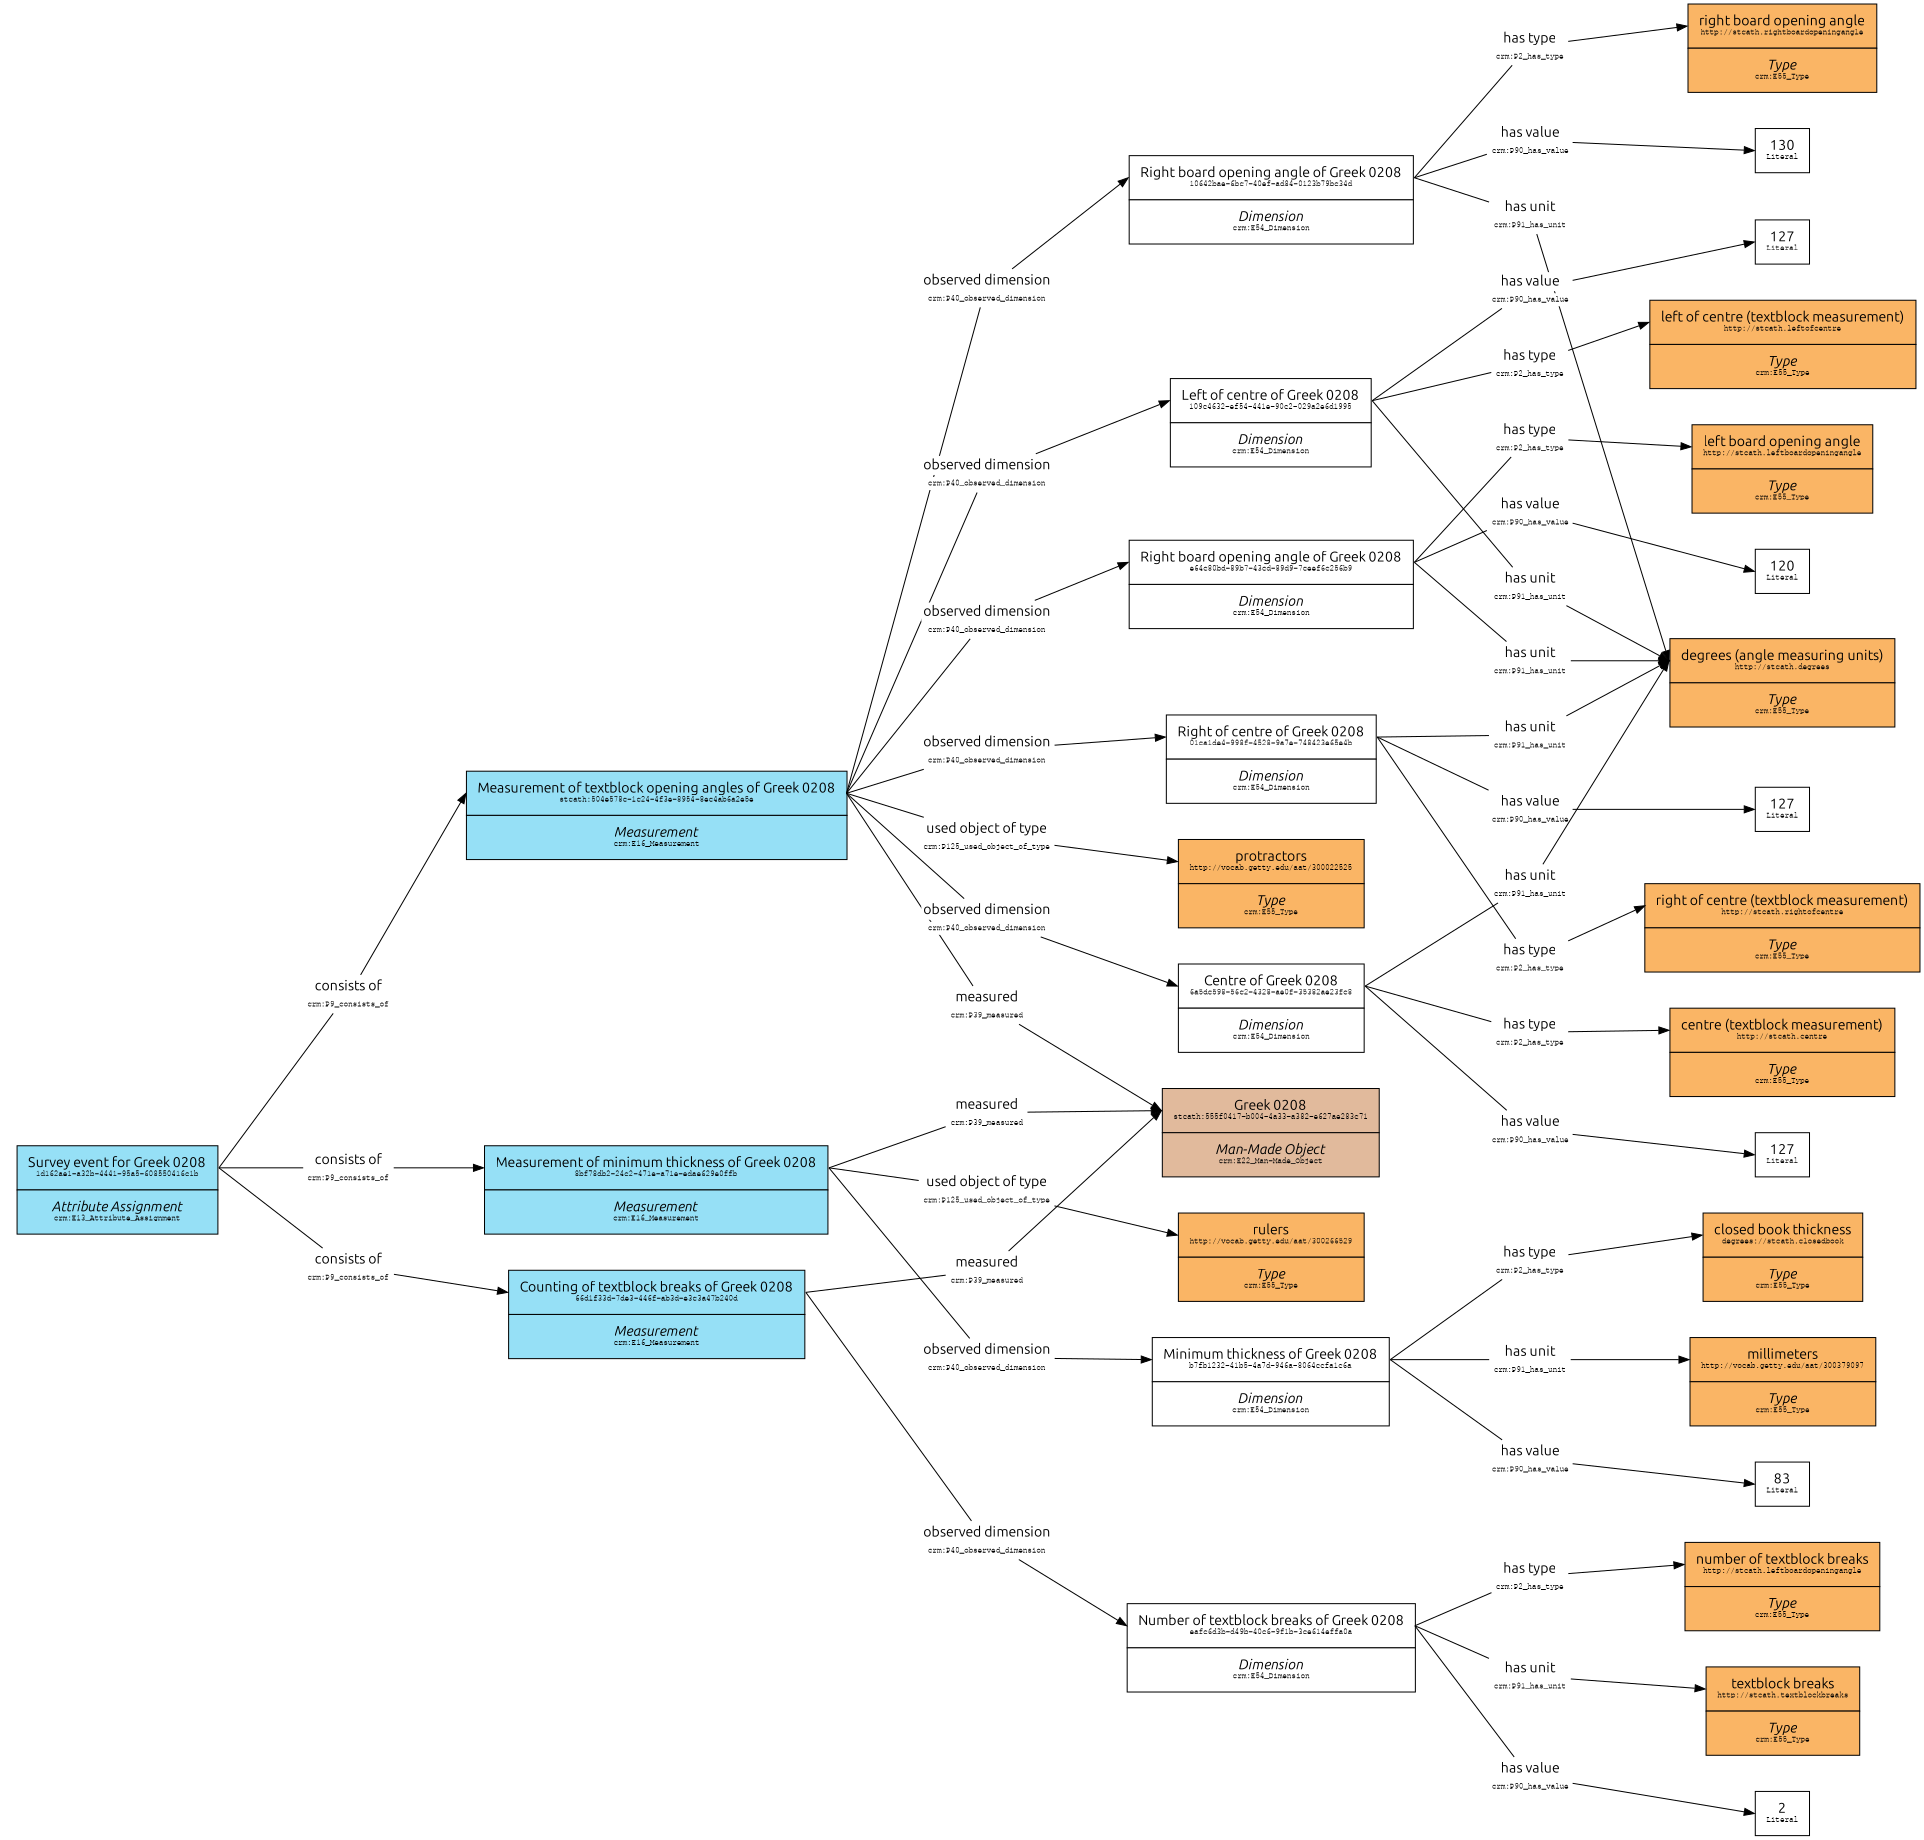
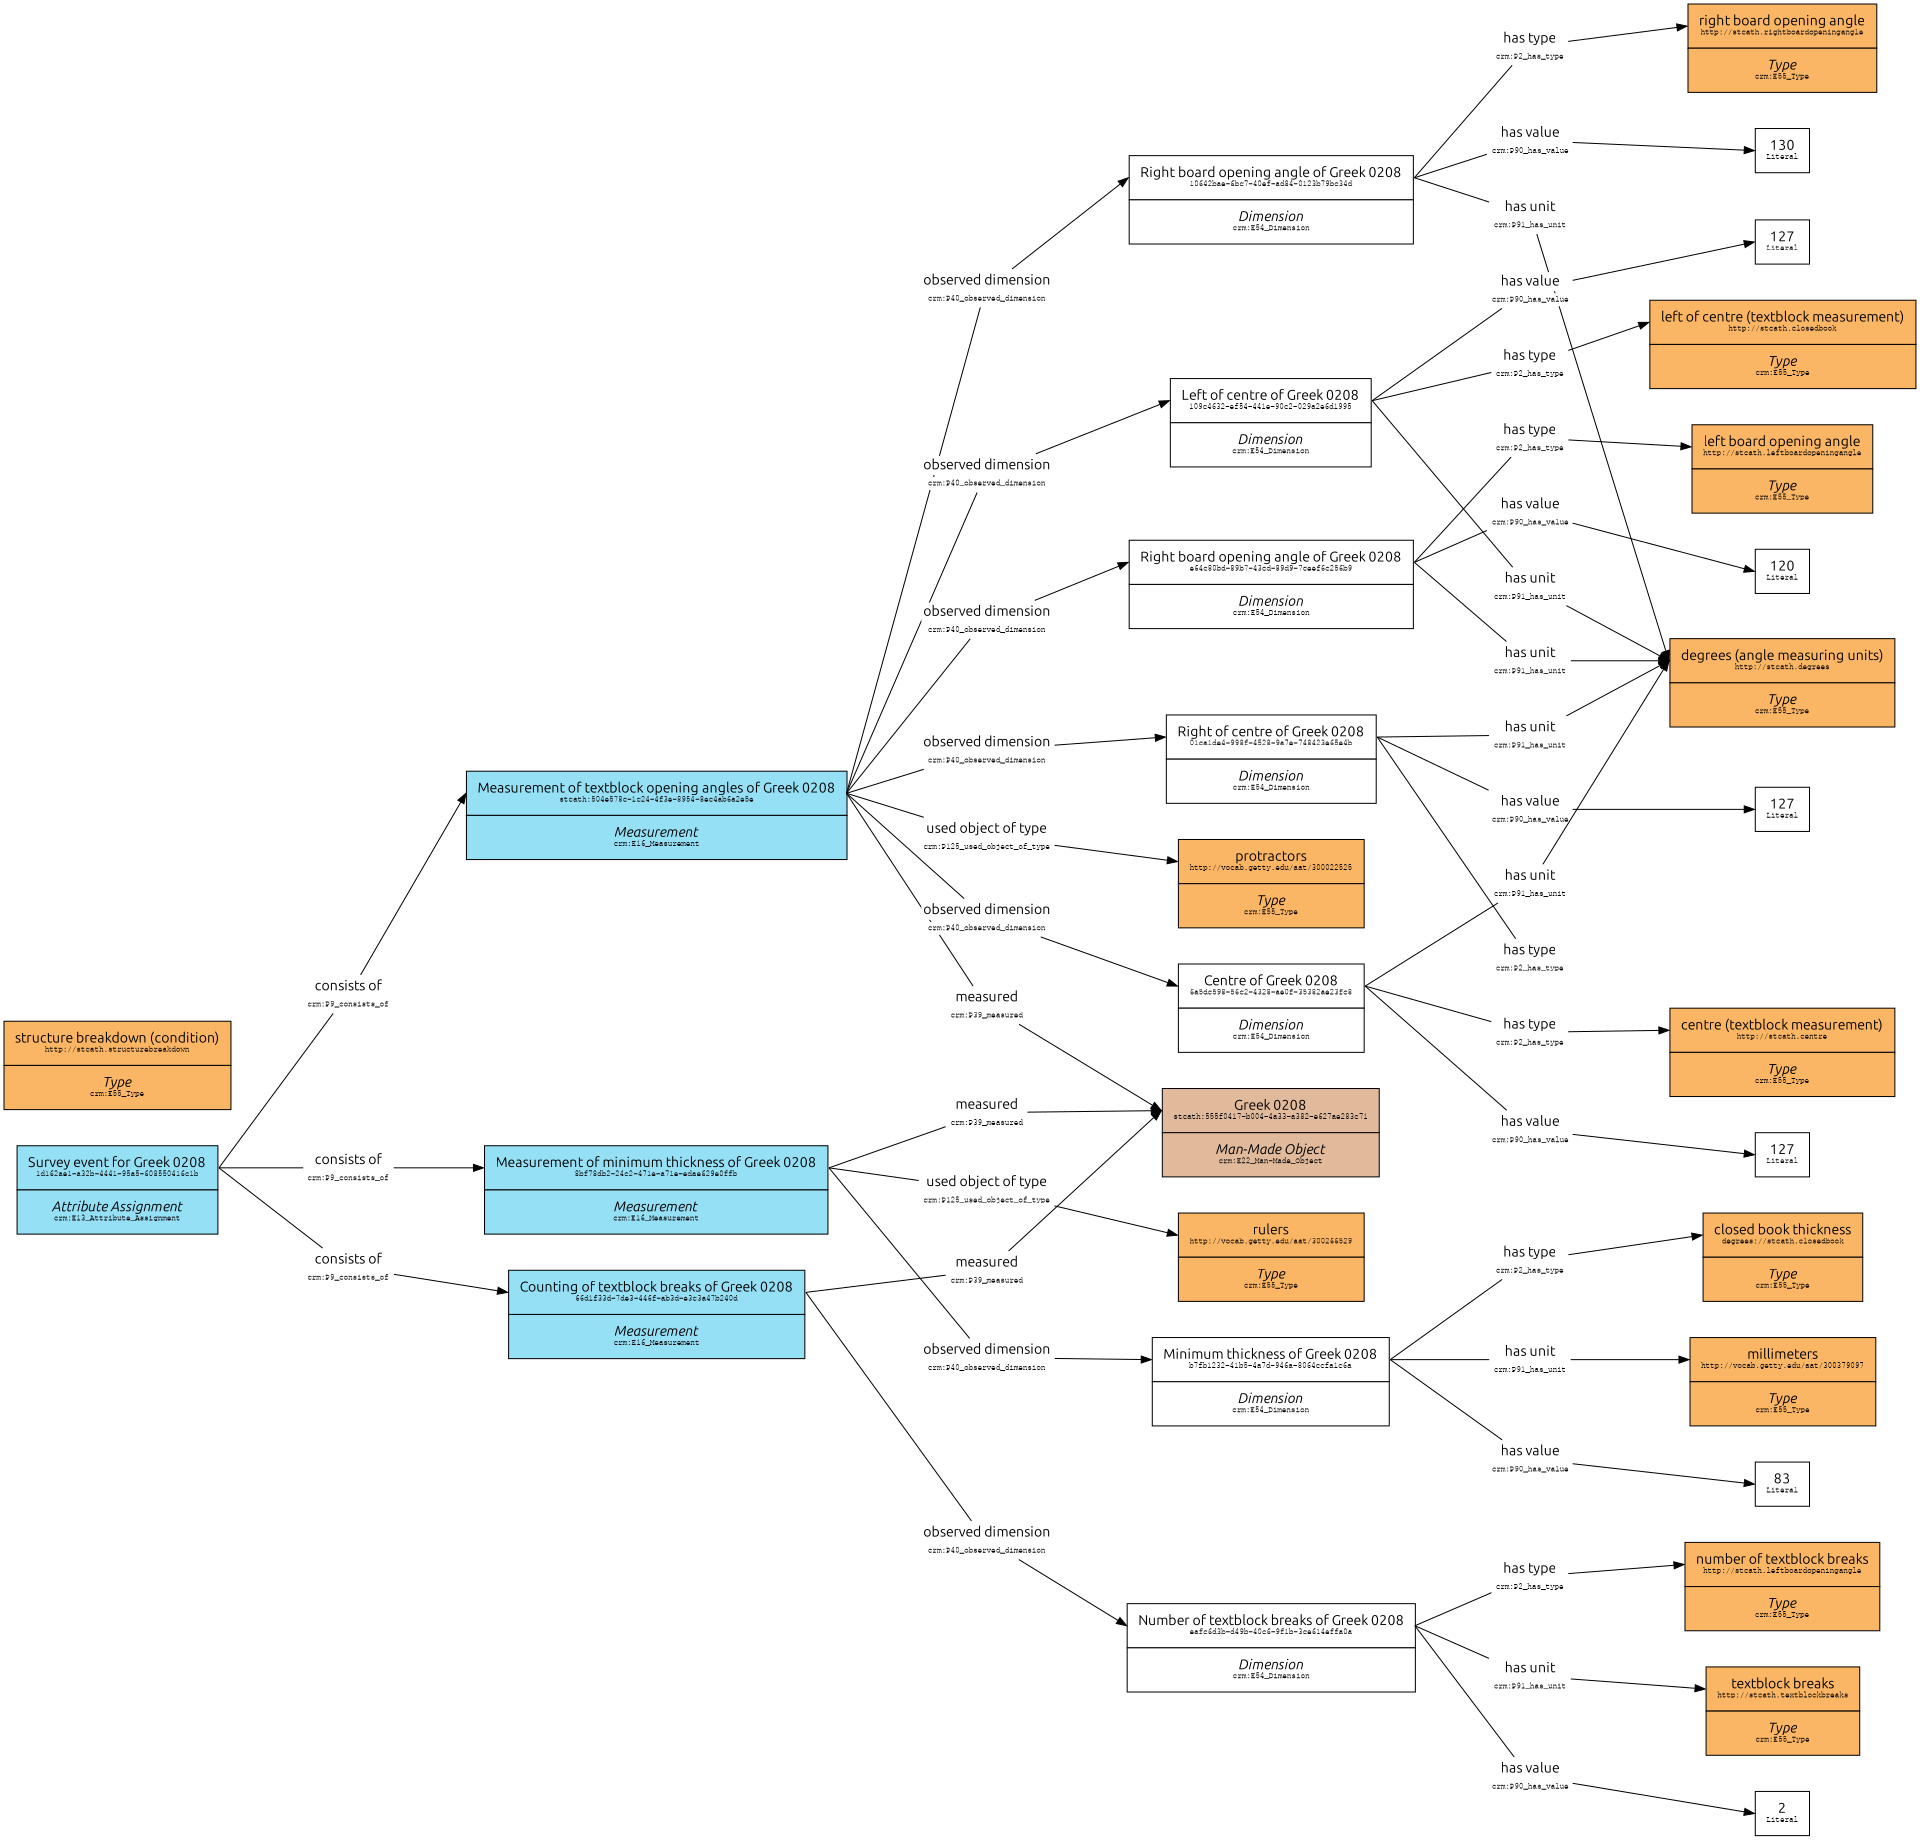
(1783, 328) -> (1783, 328)
(1782, 928) -> none
none -> (117, 1065)
